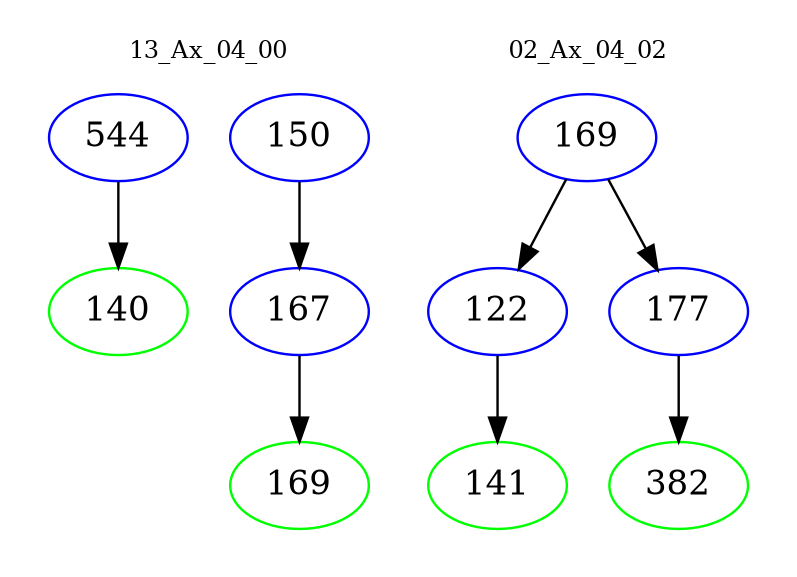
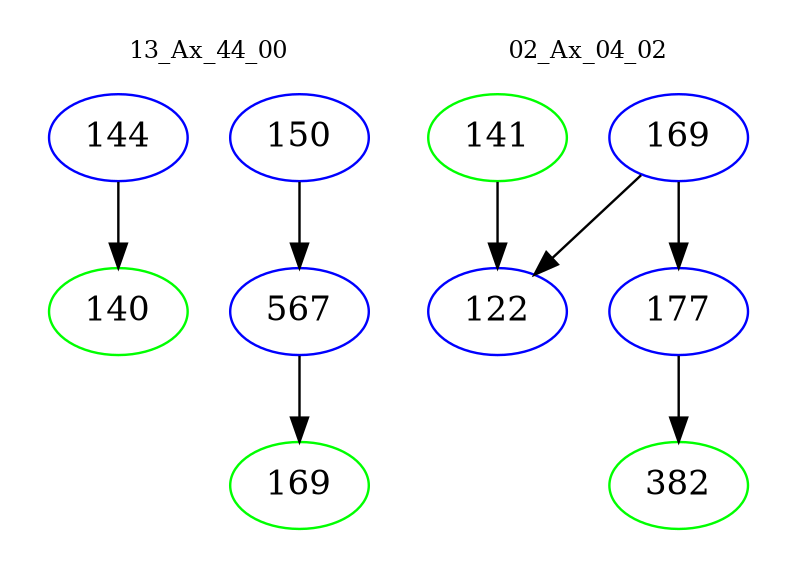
(209, 52) -> (209, 52)
(118, 138) -> (118, 138)
(299, 312) -> (299, 312)
(498, 387) -> (498, 213)
